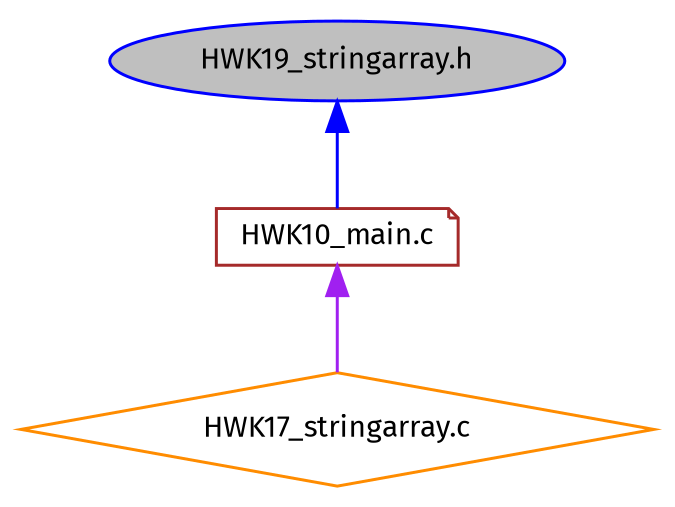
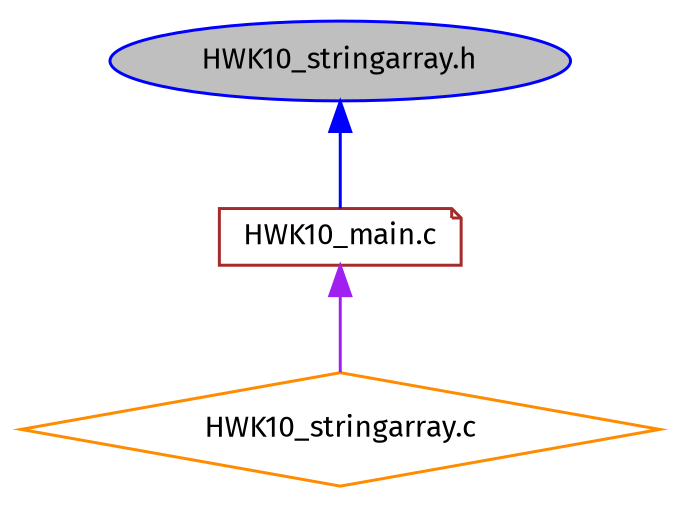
(337, 61) -> (340, 61)
(337, 429) -> (340, 429)
